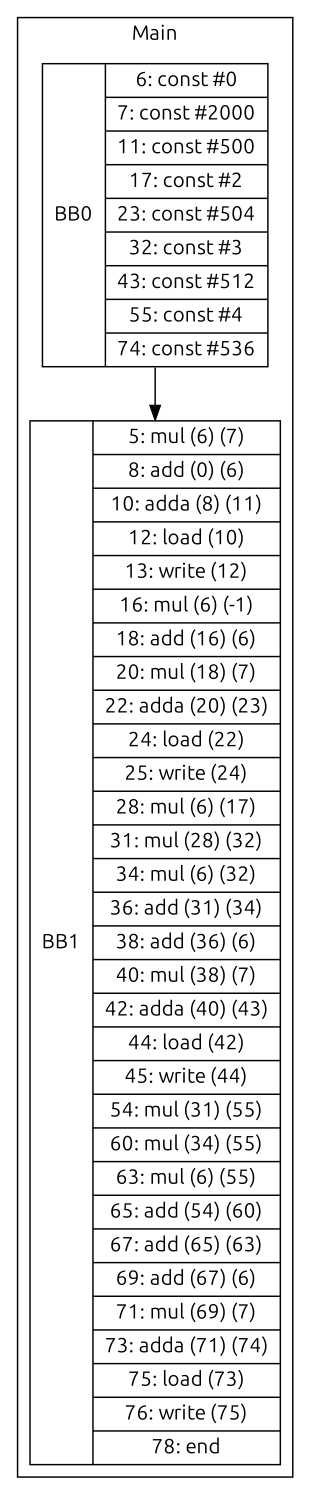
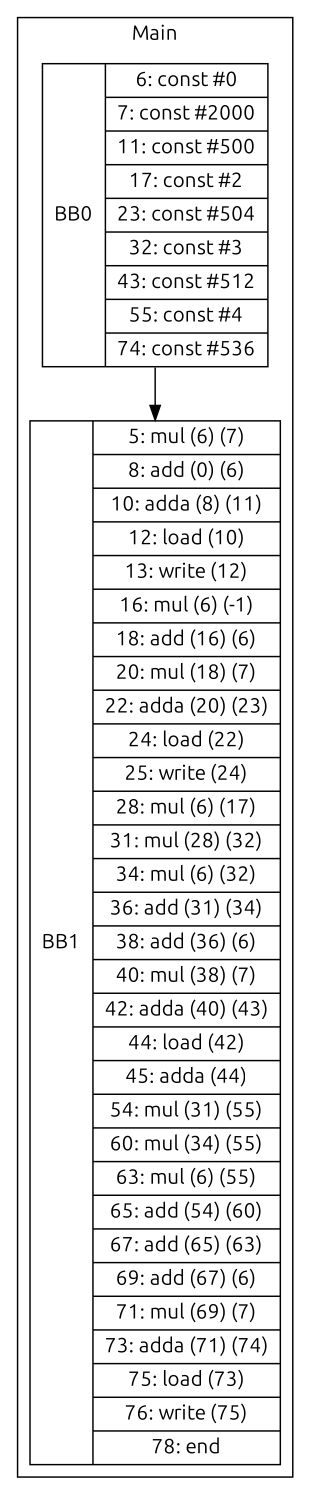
(187, 1077) -> (187, 1077)
